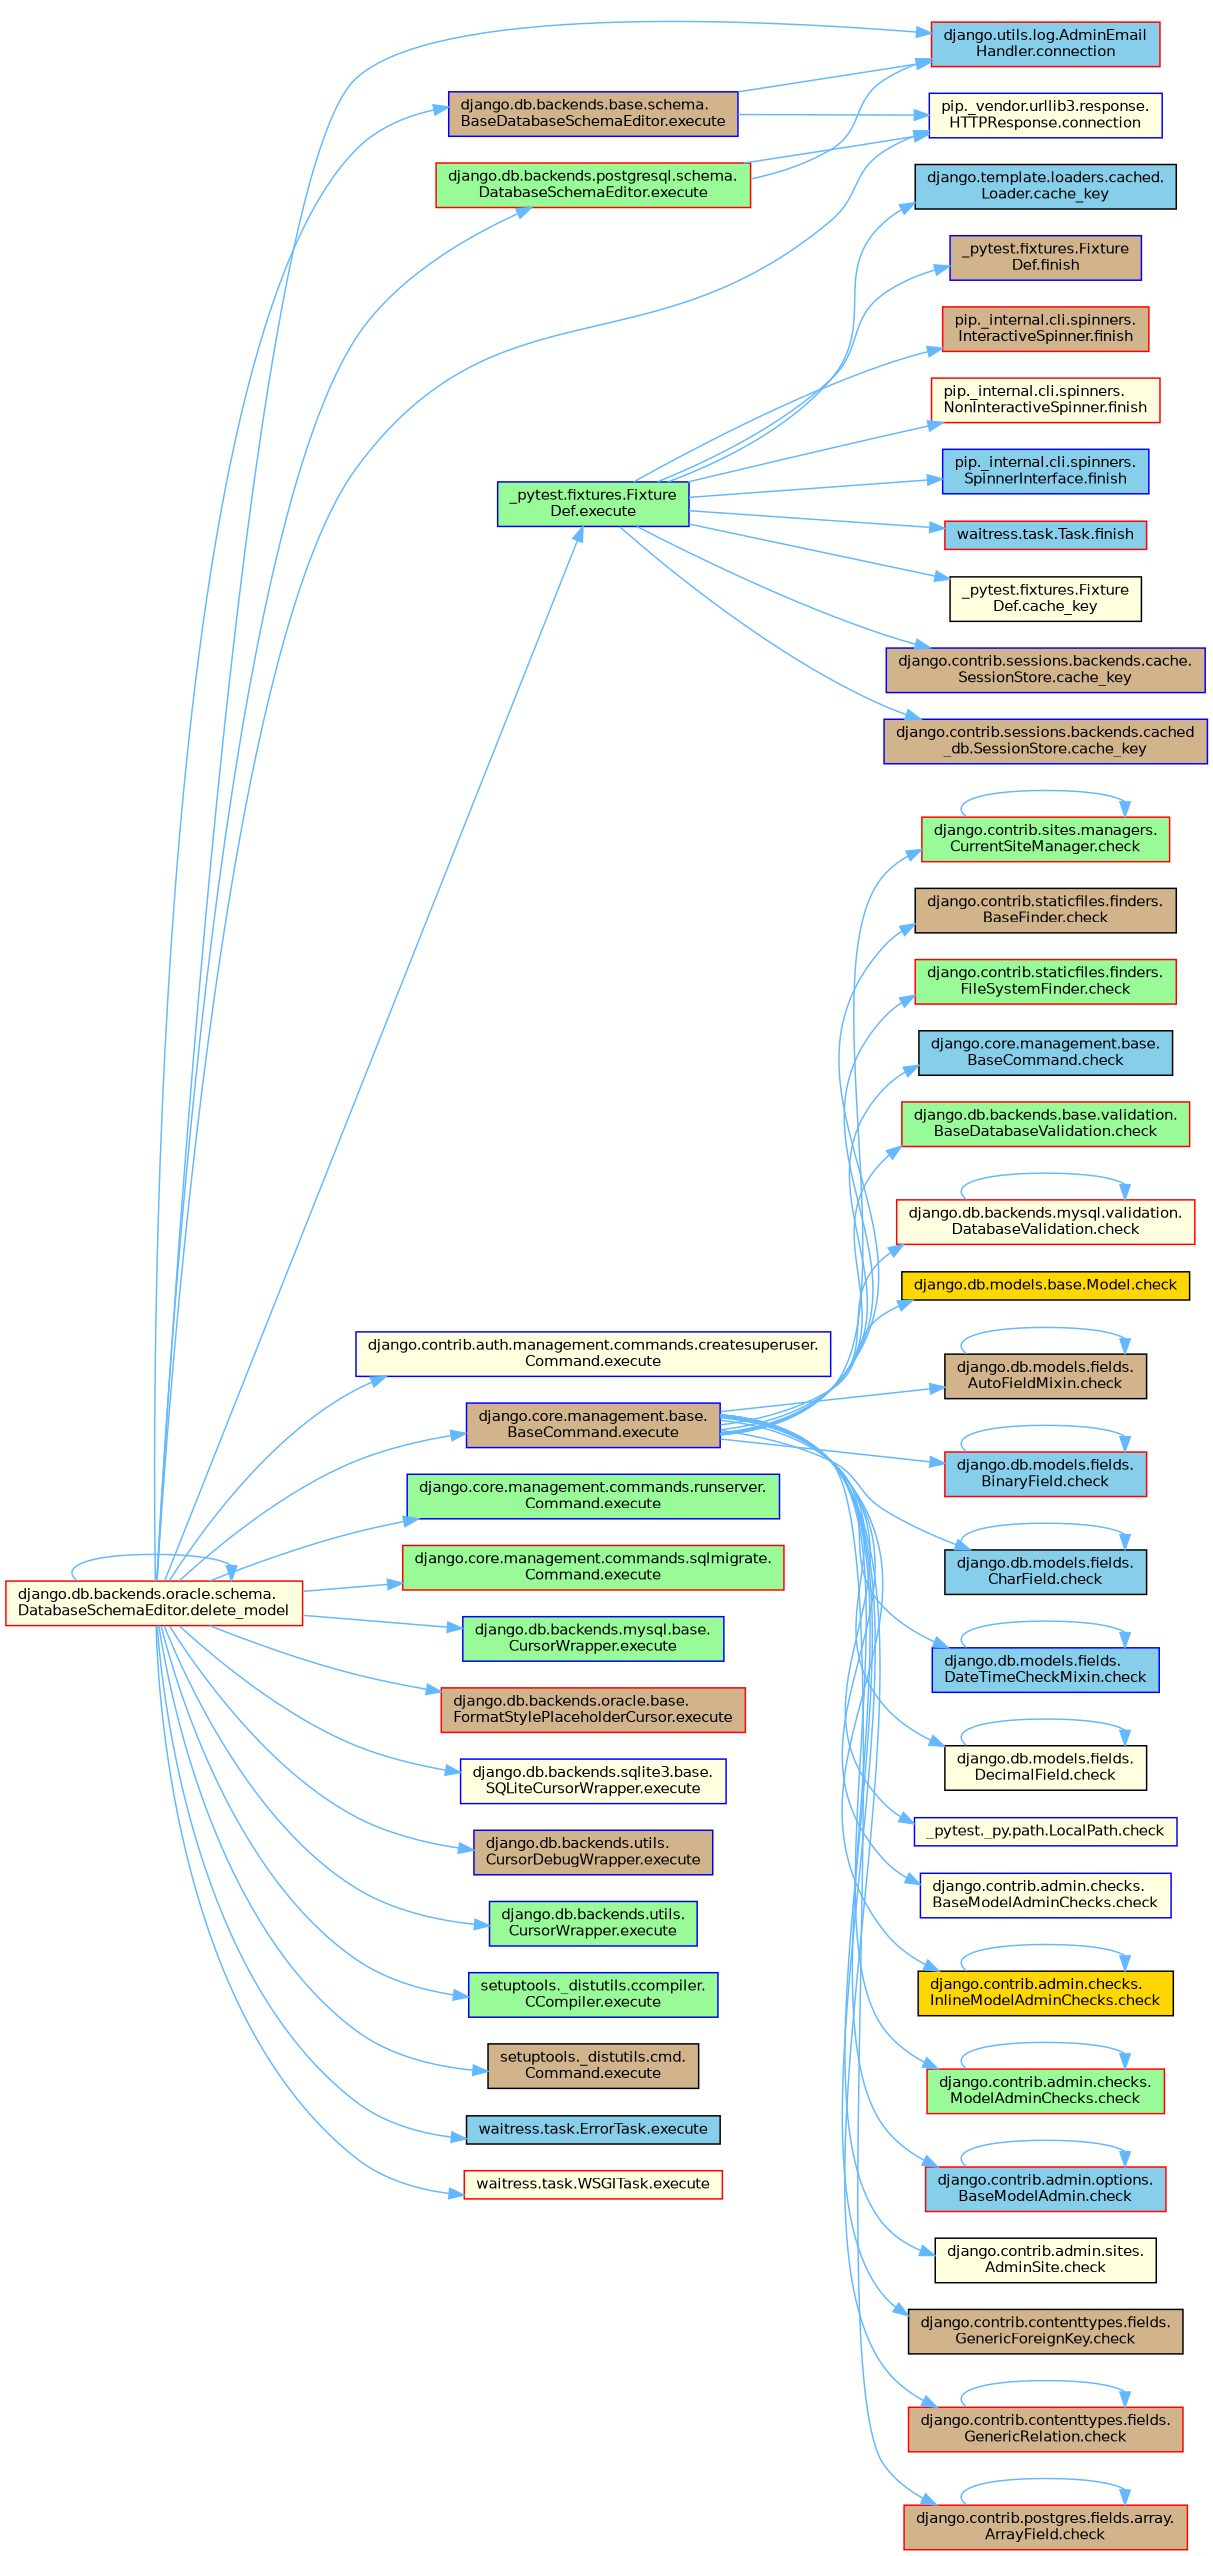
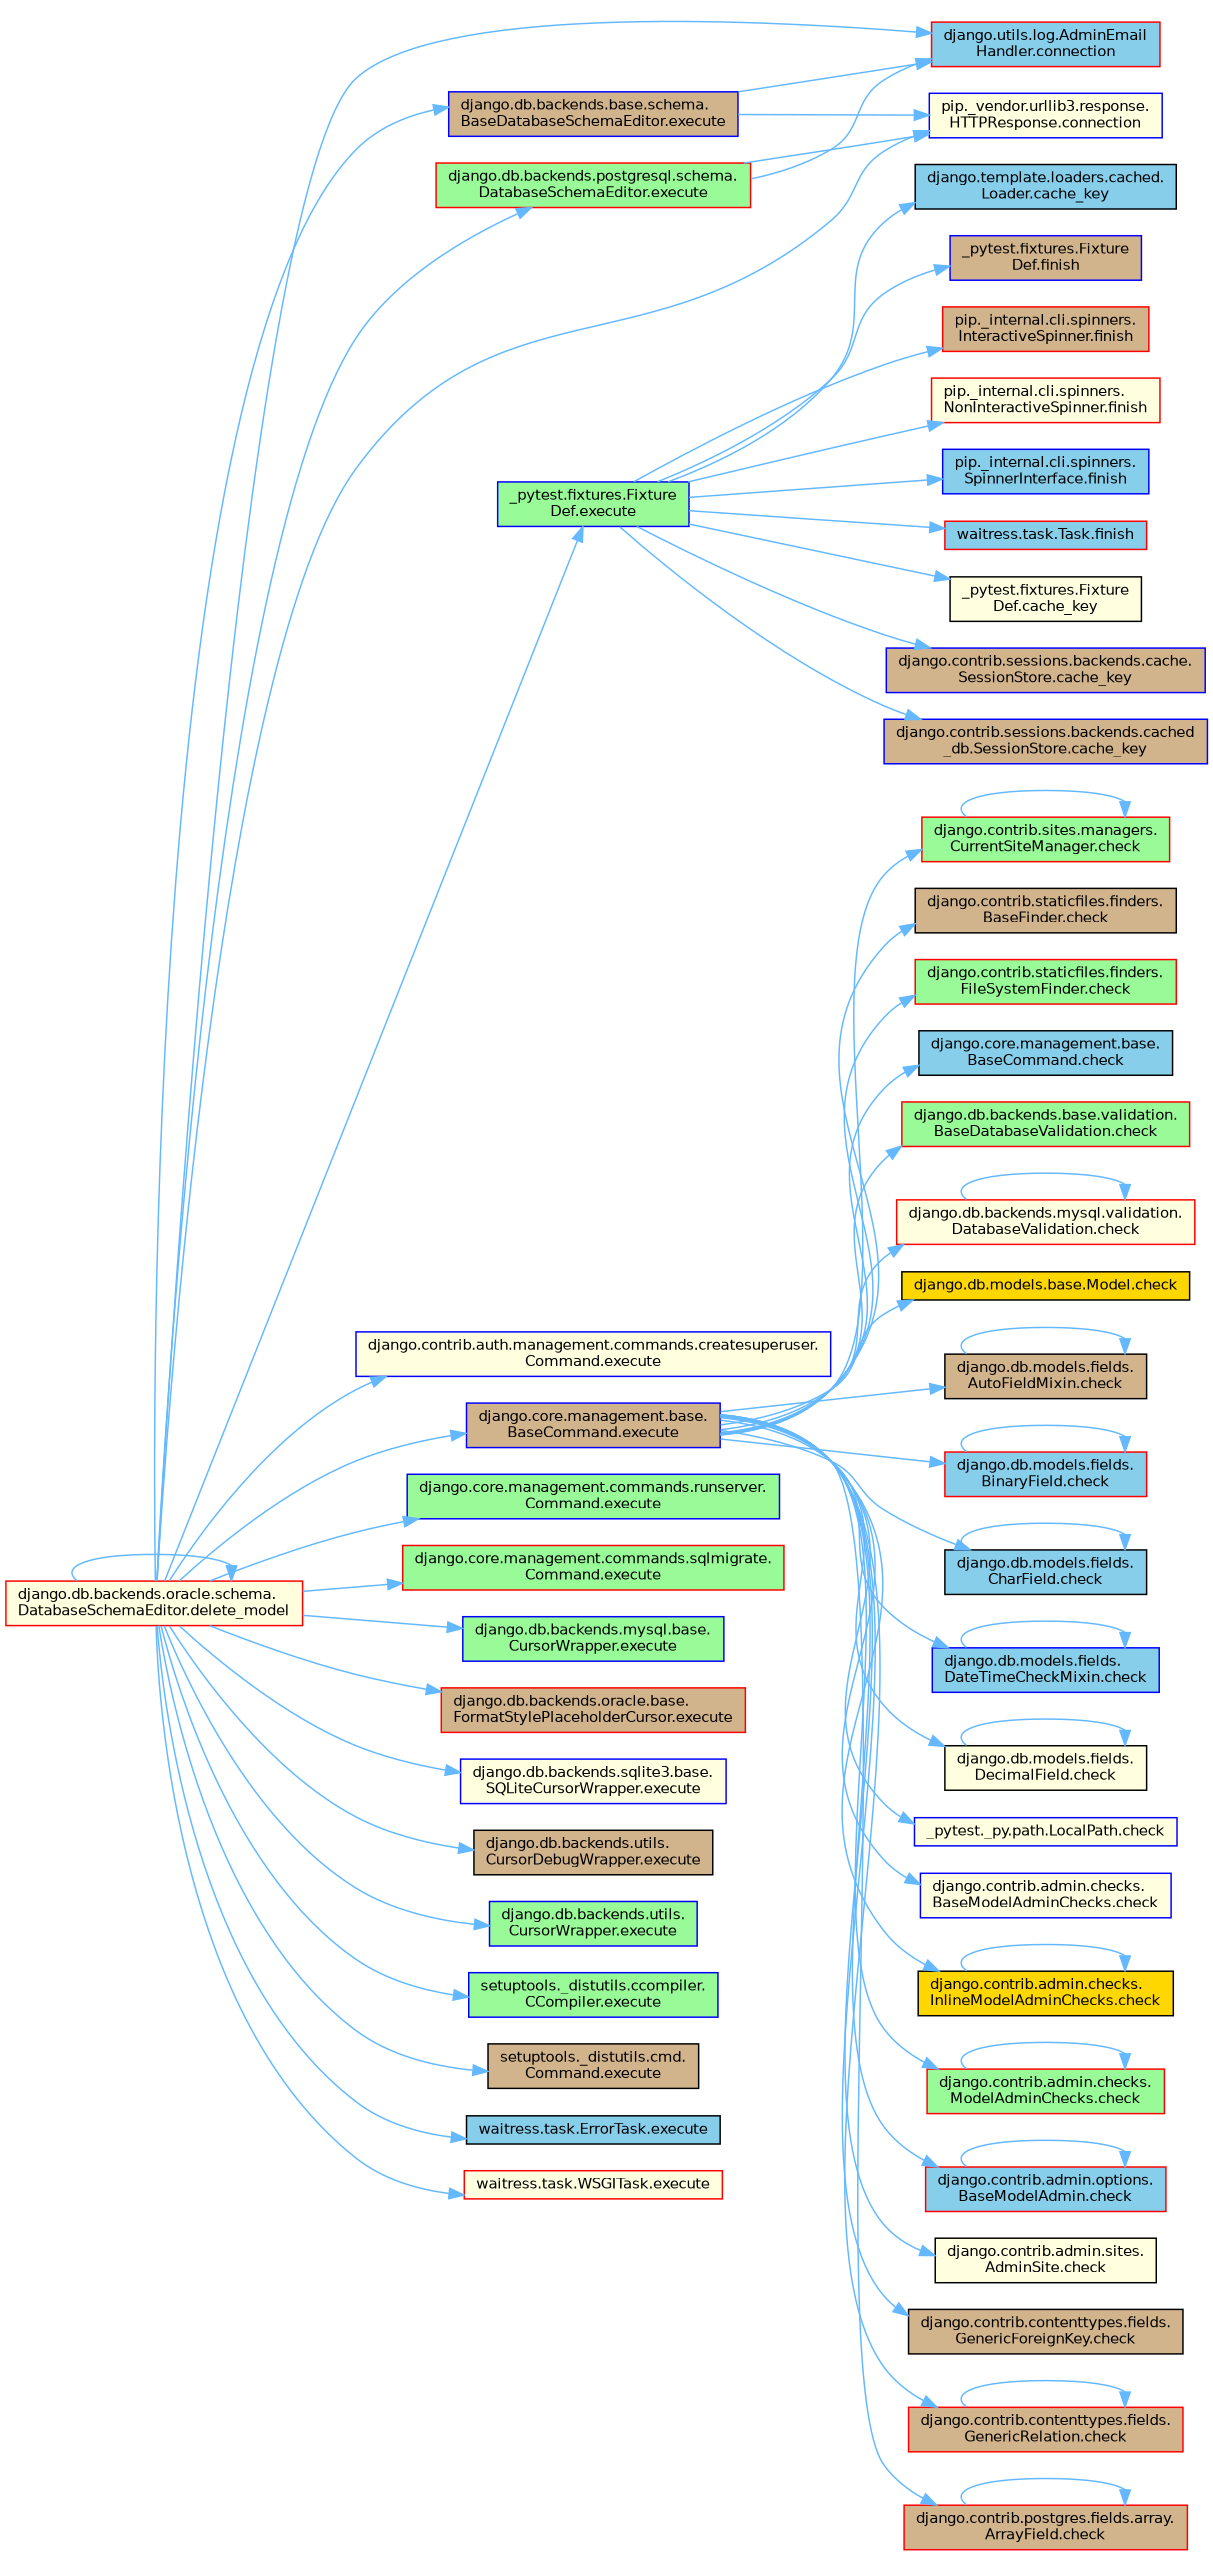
(593, 1853) -> (593, 1853)
